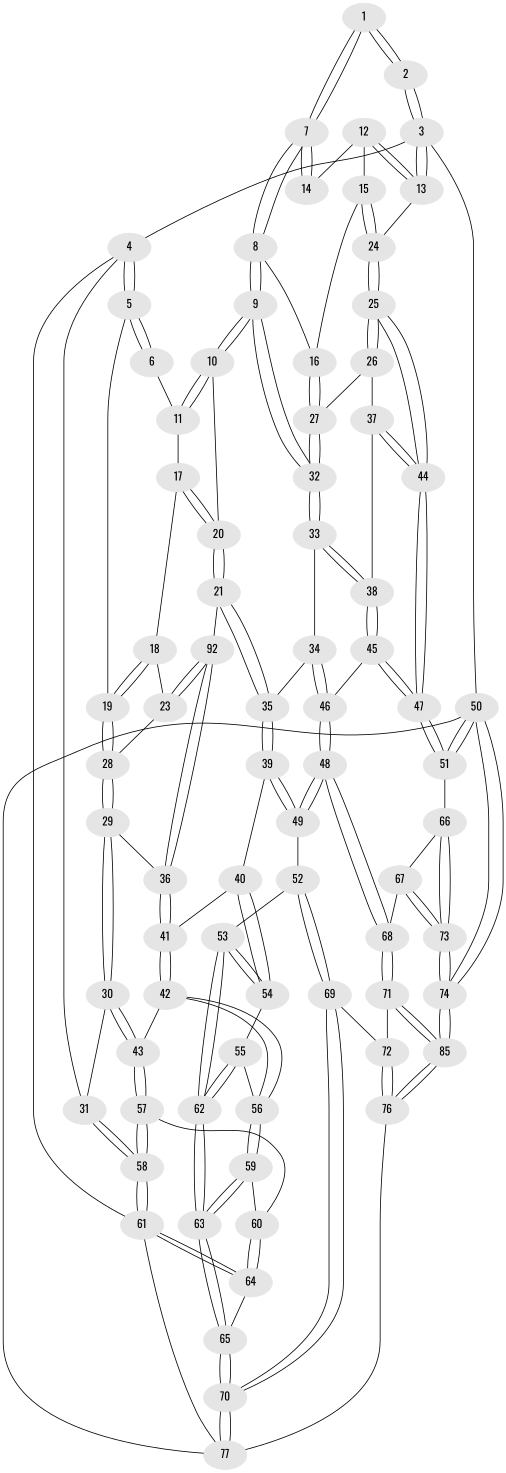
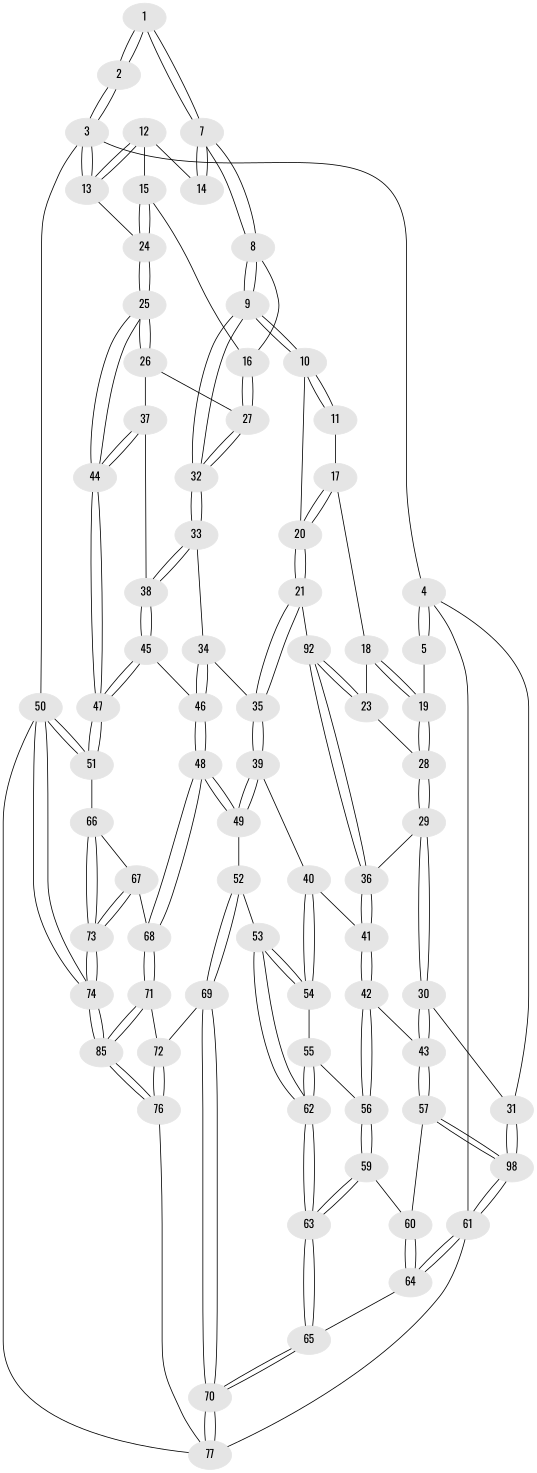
(152, 363) -> none
(142, 1168) -> (512, 1168)
